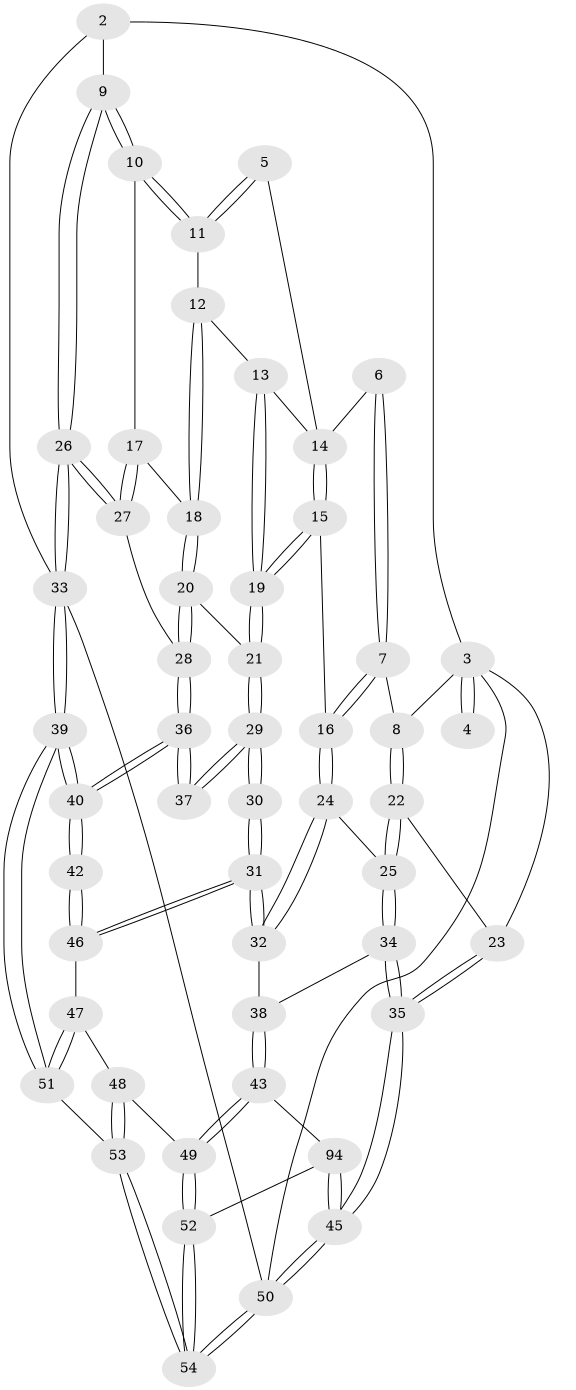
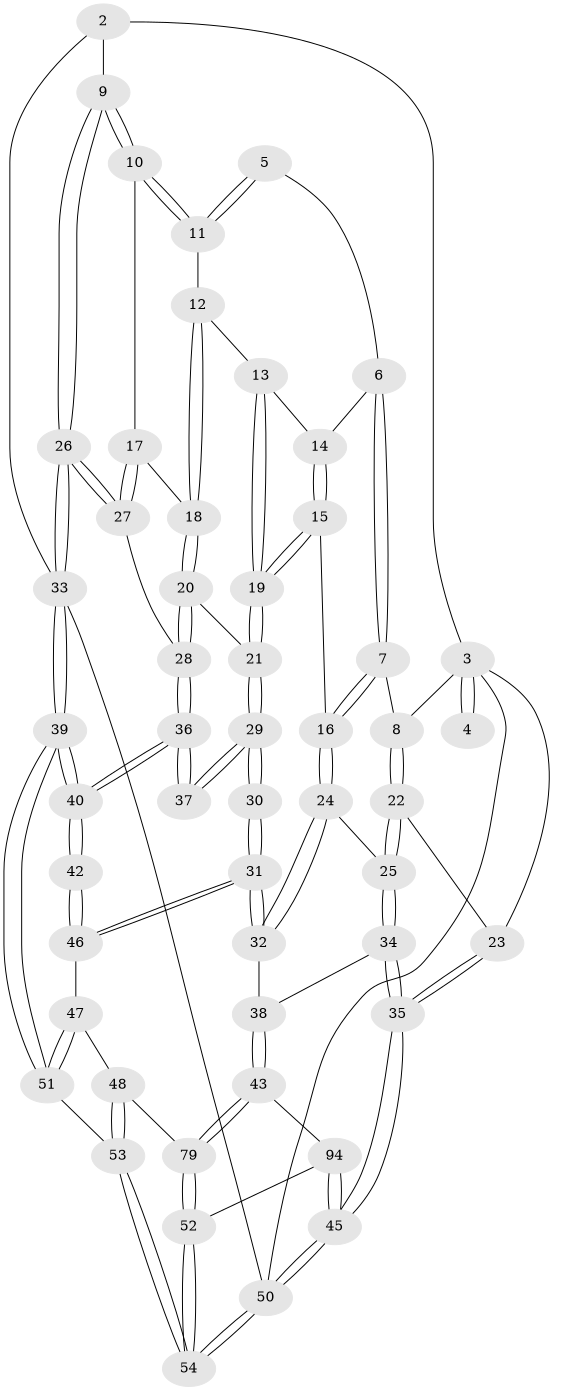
(292, 305) -> (354, 254)
(189, 1156) -> (189, 1156)
